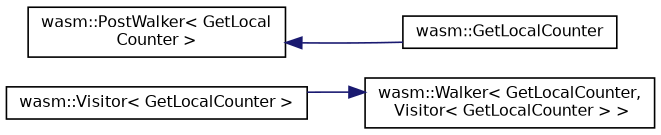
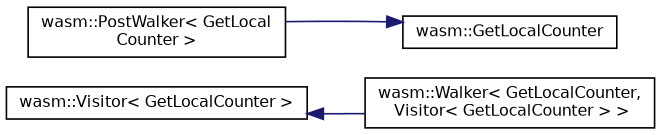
(353, 43) -> (336, 21)
(328, 92) -> (344, 114)
